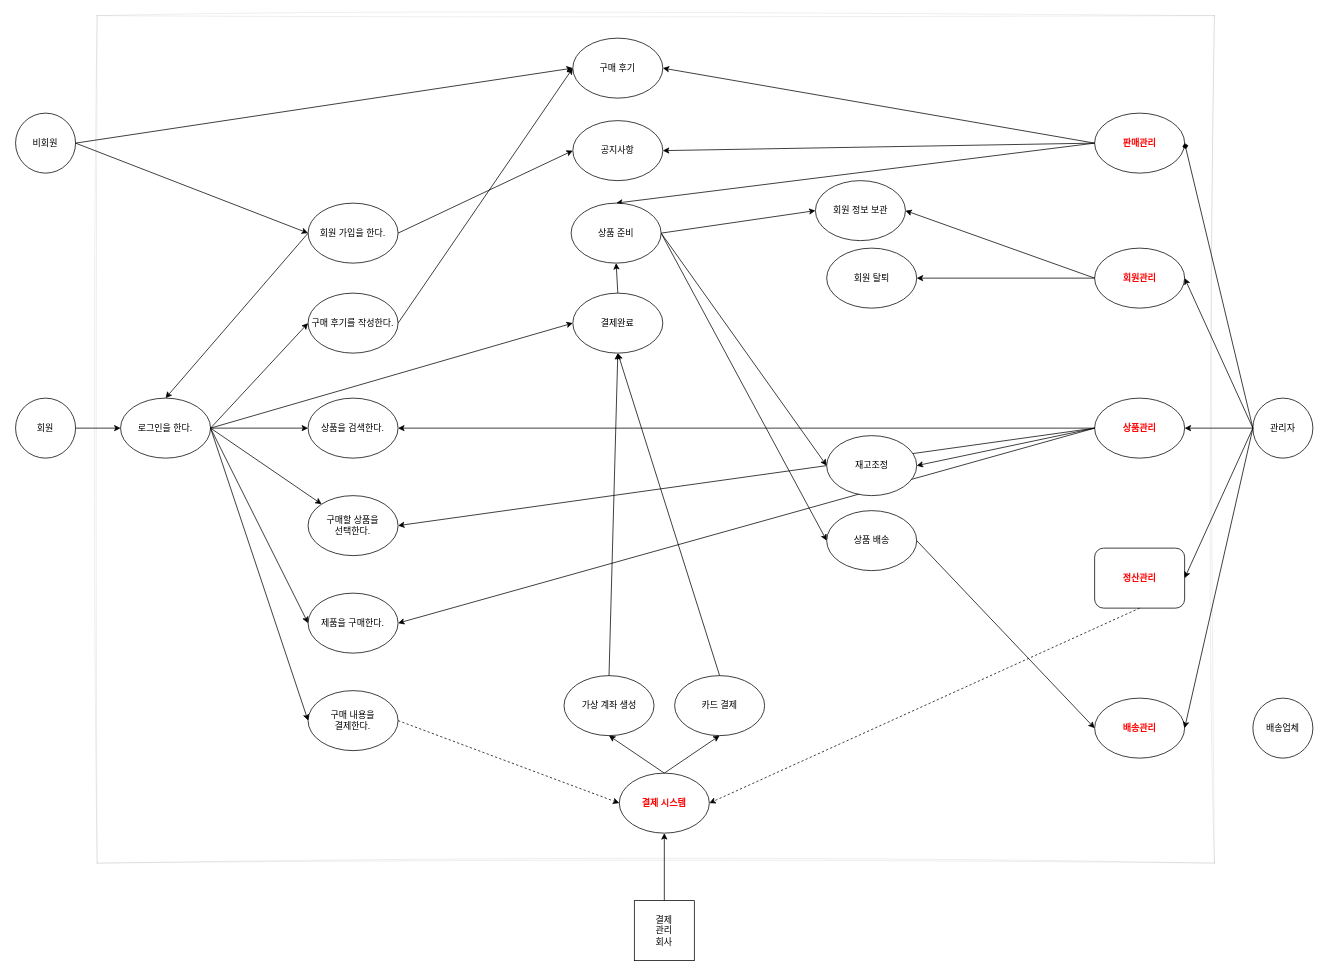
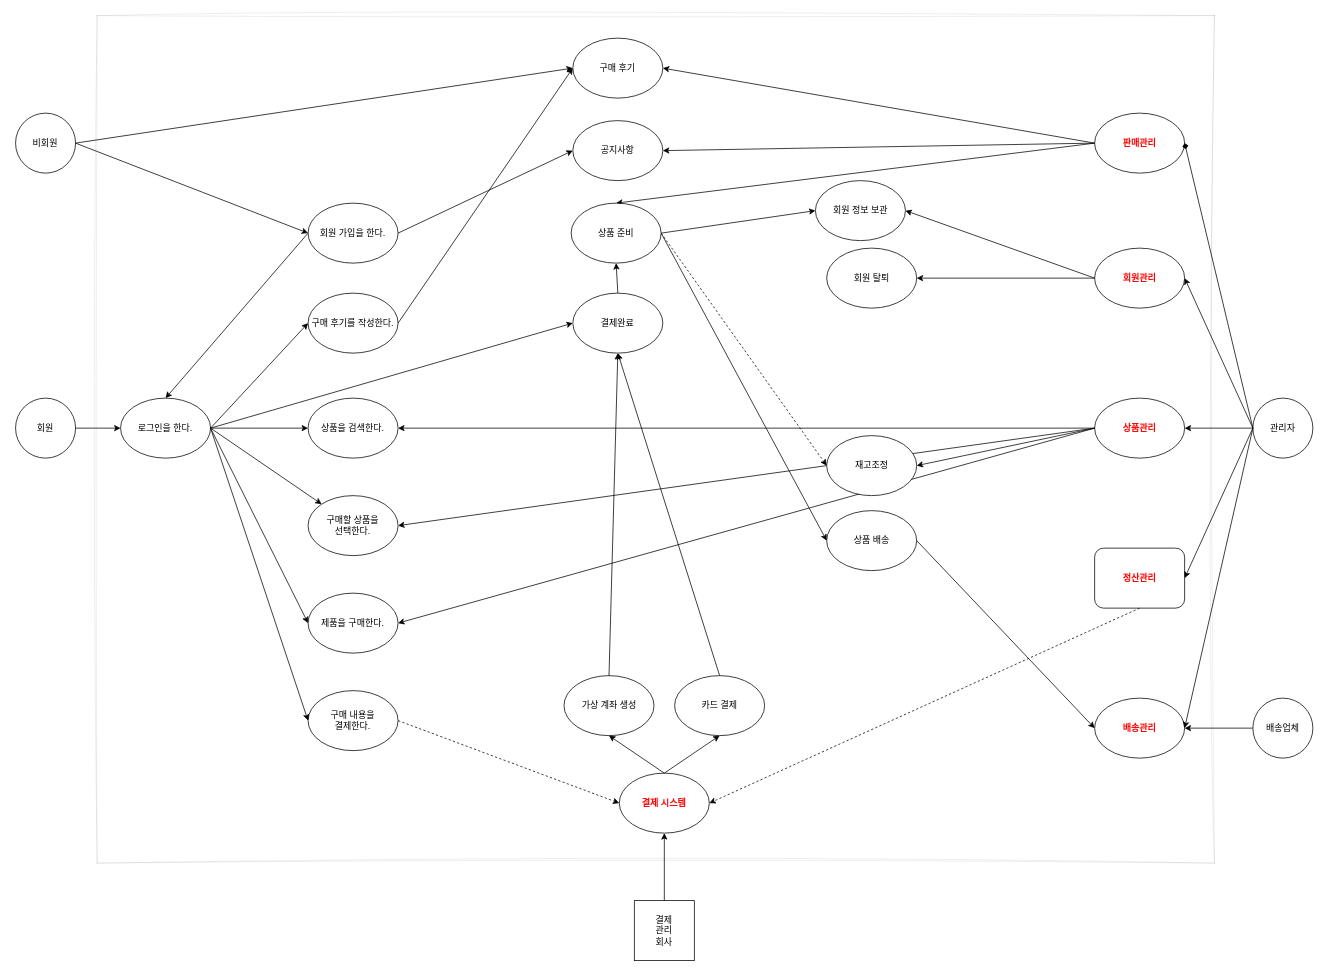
(745, 351) -> (745, 351)
none -> (1191, 728)
